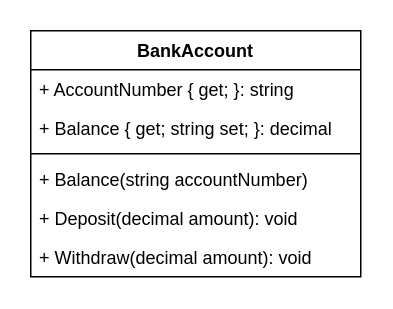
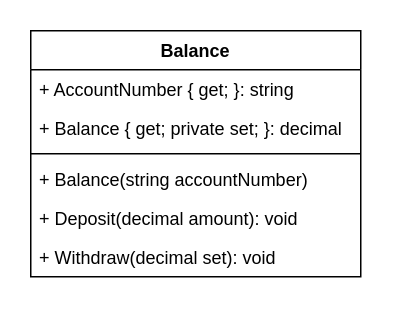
(195, 51) -> (195, 51)
(203, 129) -> (208, 129)
(182, 258) -> (166, 258)
